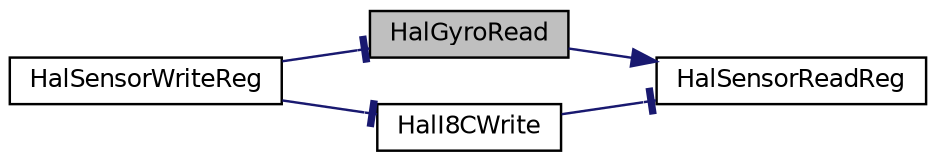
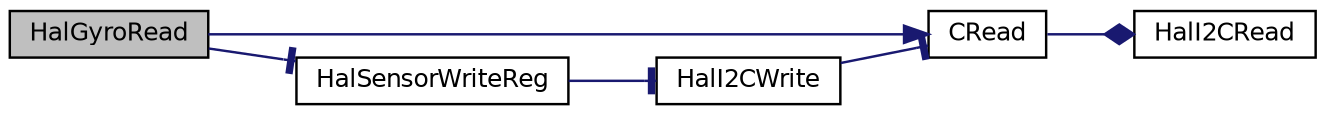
none -> (1225, 34)
(320, 56) -> (246, 54)
(791, 81) -> (987, 34)
(469, 127) -> (748, 81)
